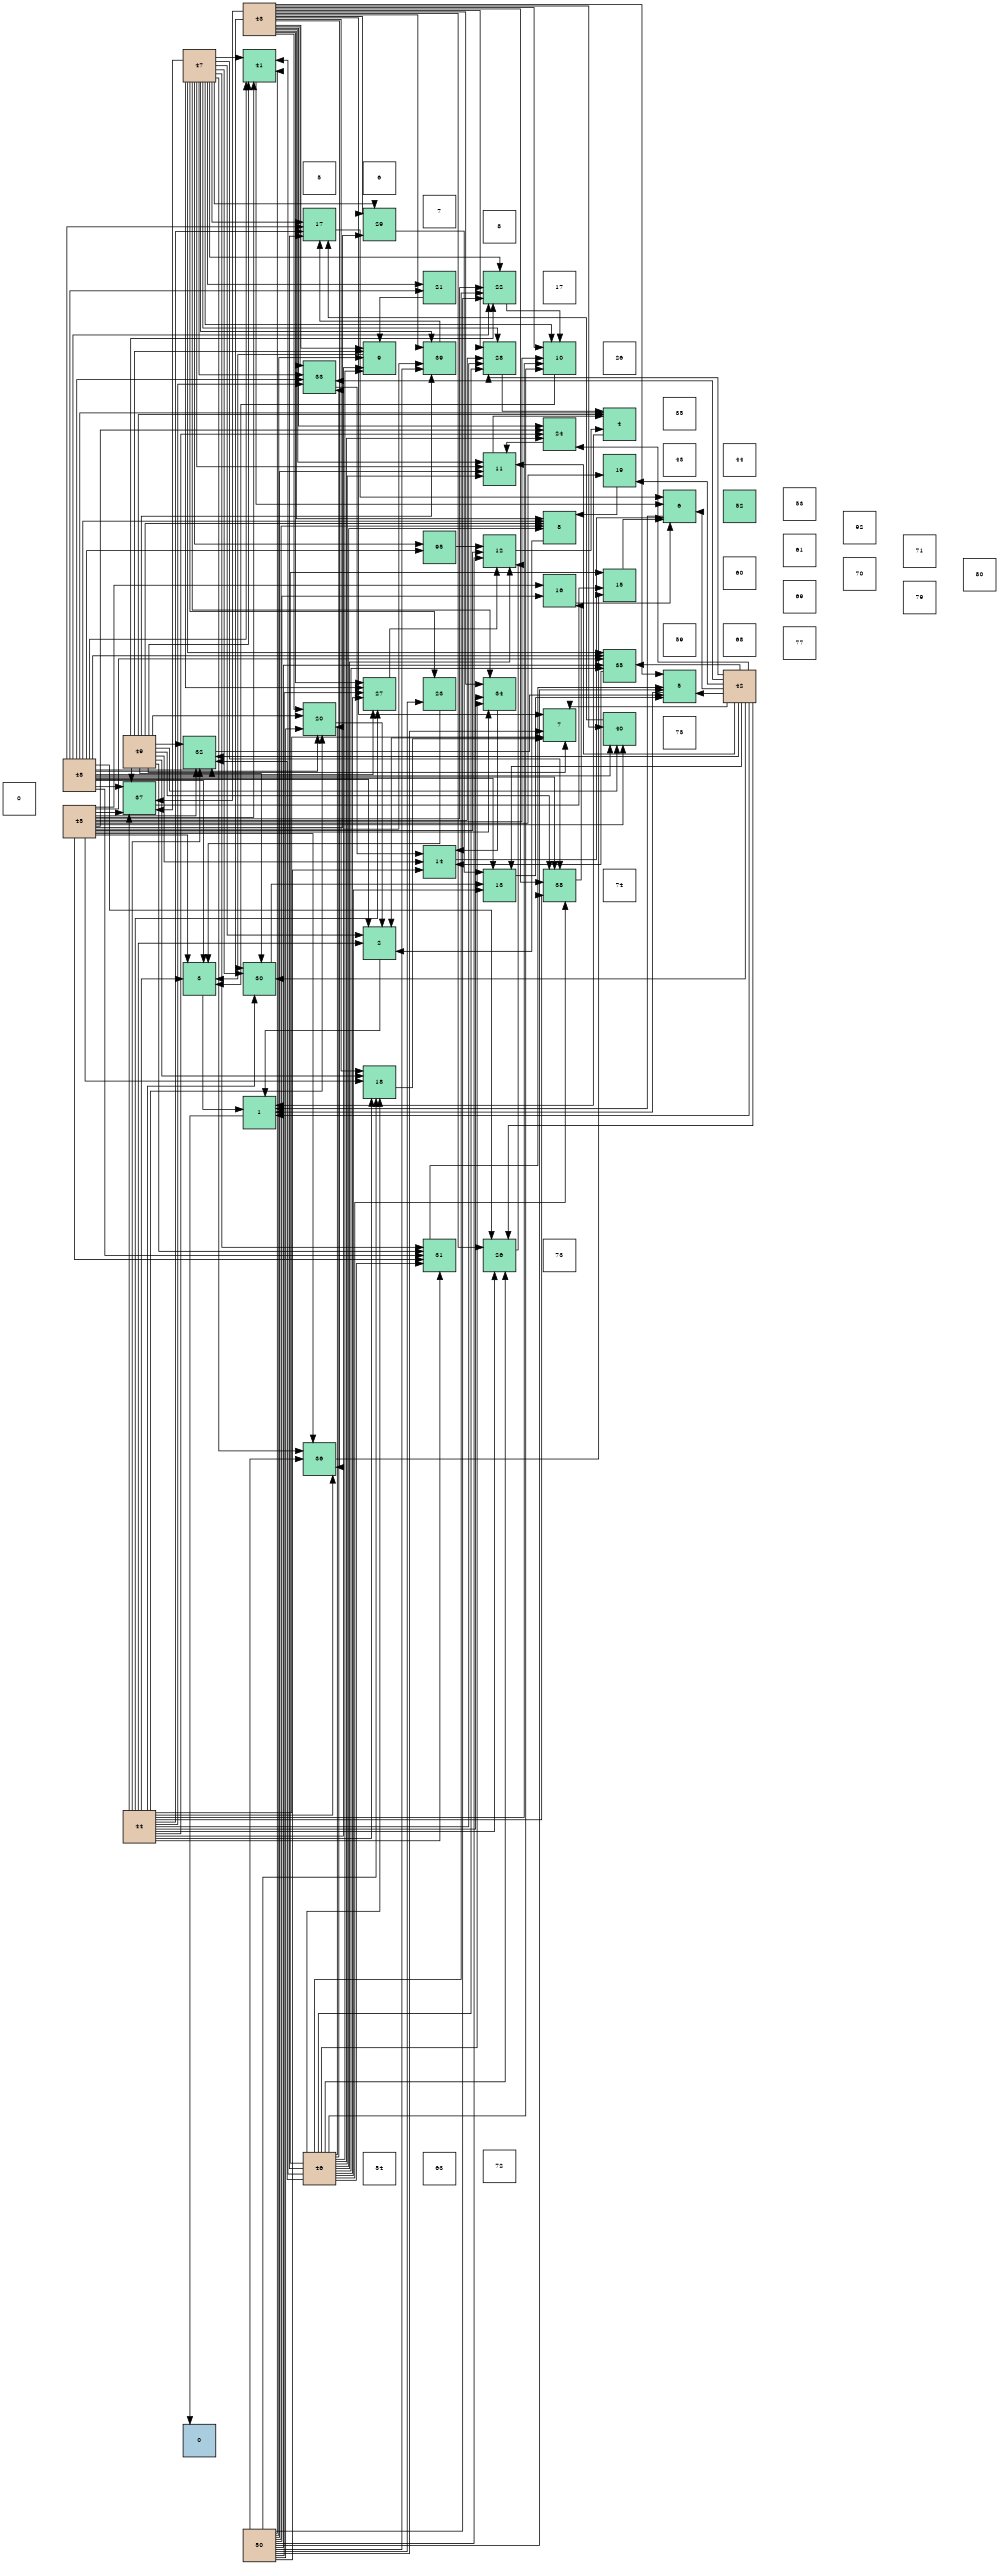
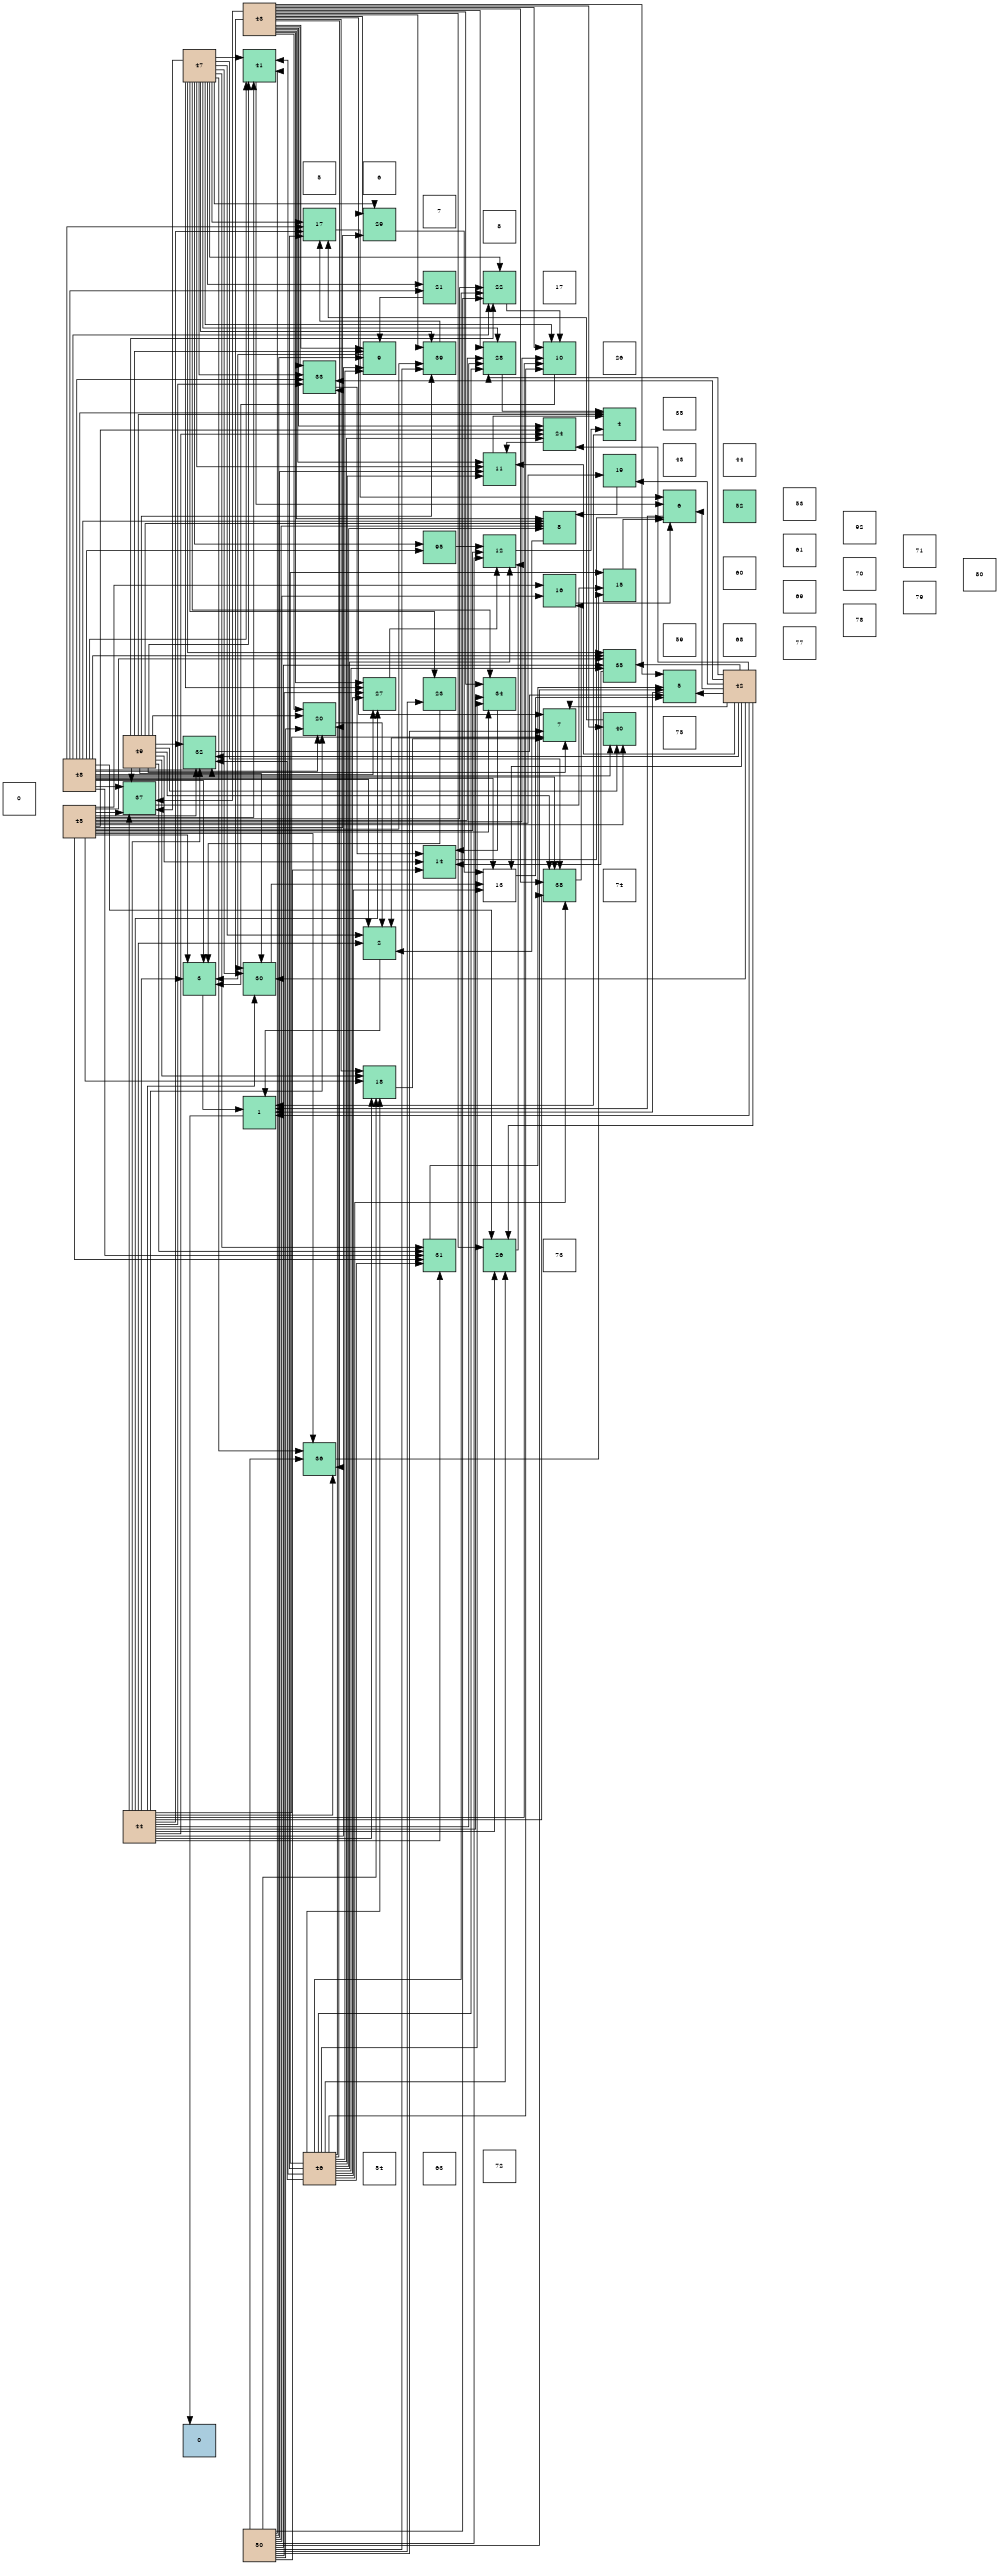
none -> (860, 620)
(500, 885) -> (500, 885)
